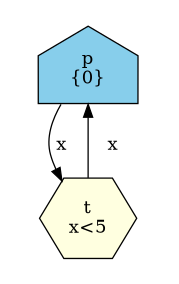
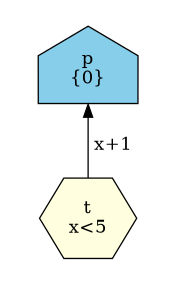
(49, 136) -> none
(113, 145) -> (113, 145)
